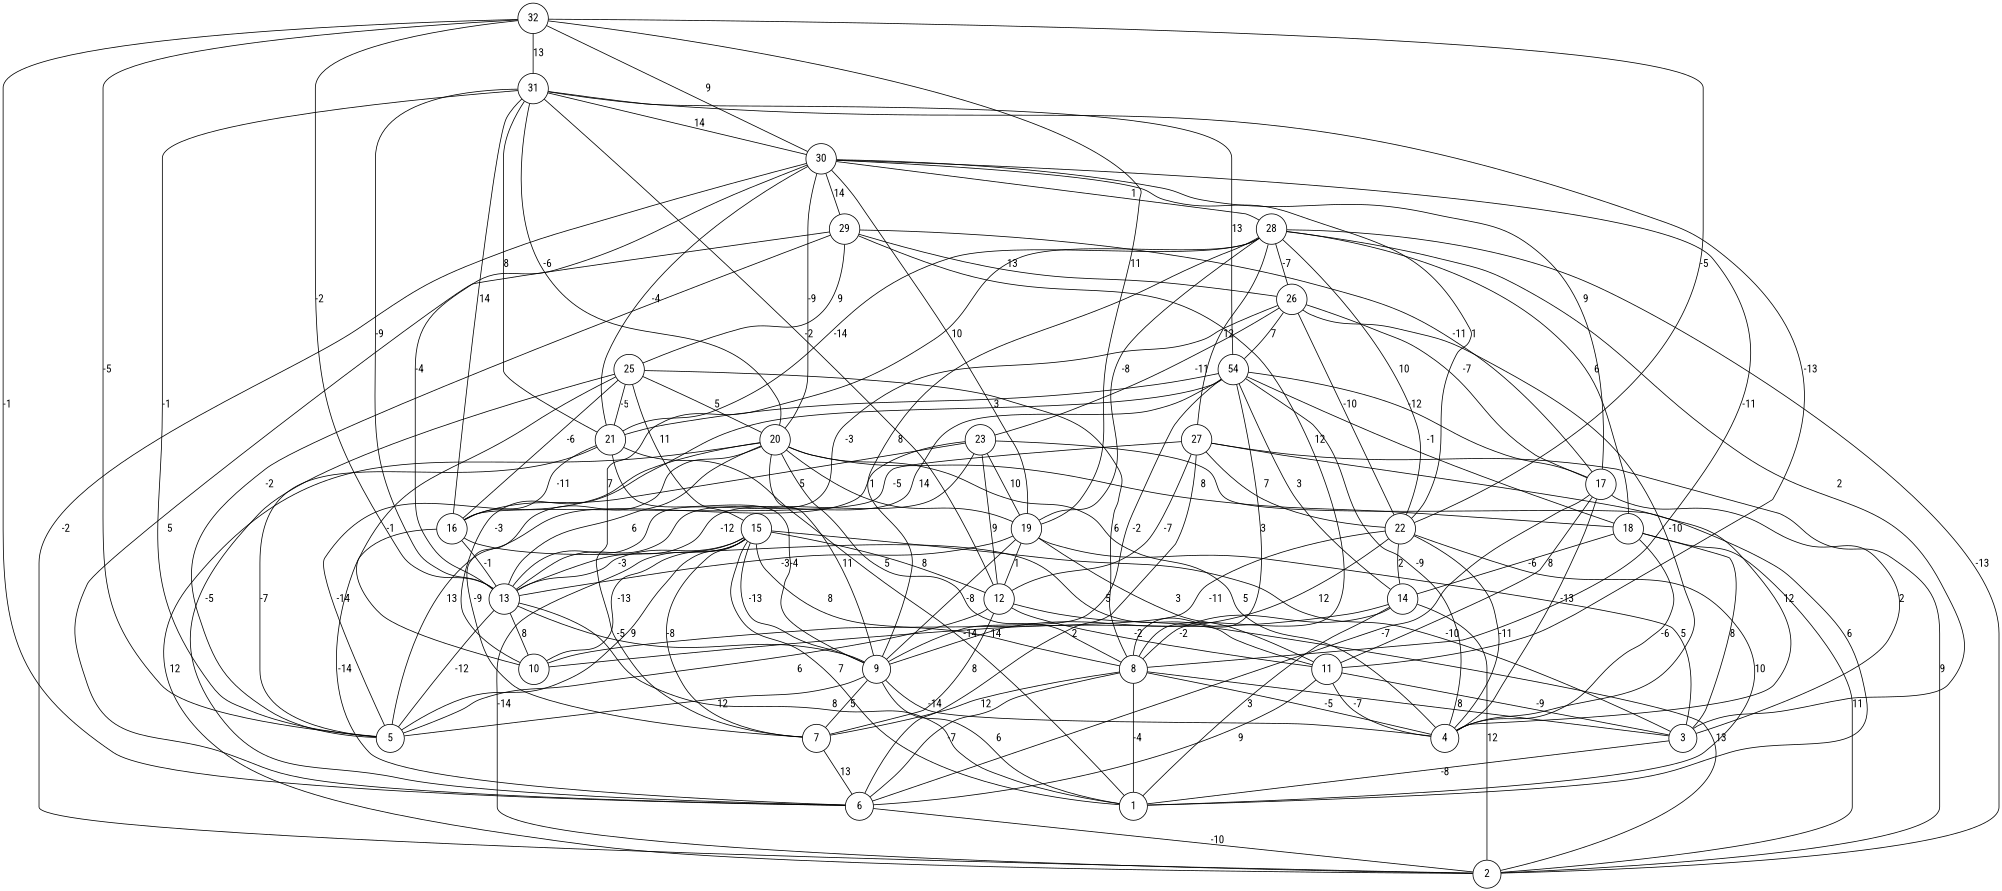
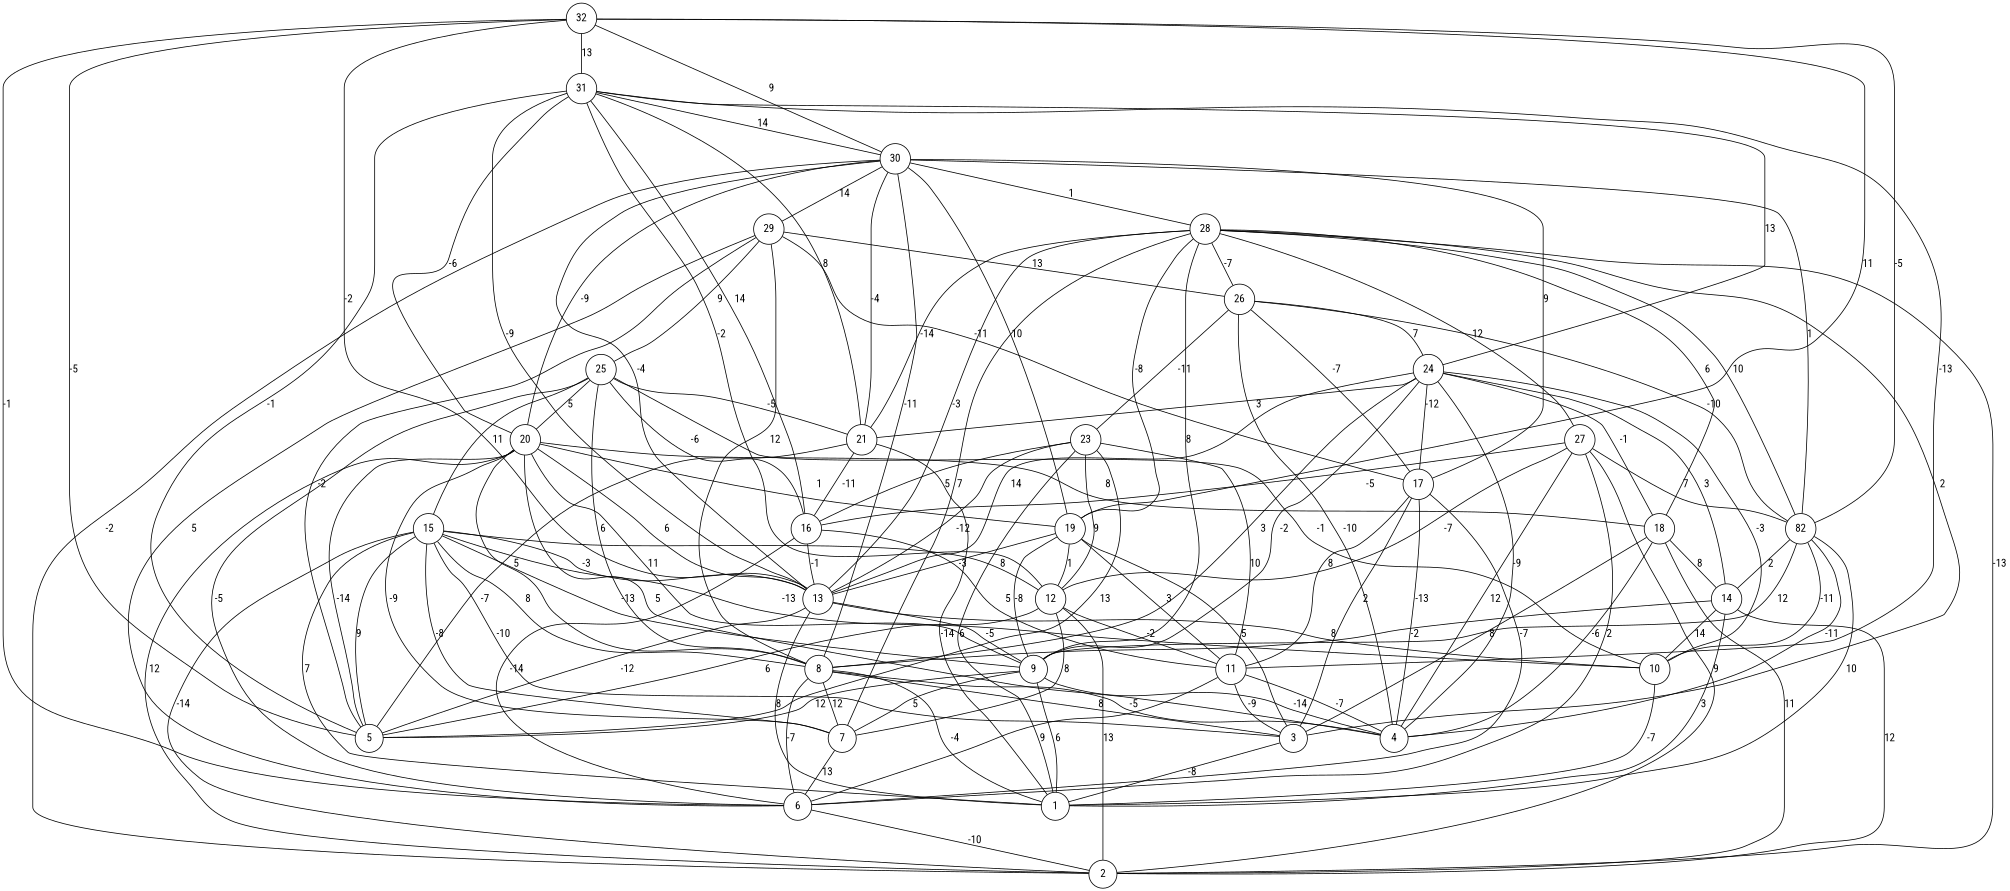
(1233, 370) -> (1428, 370)
(843, 427) -> (971, 354)
(1003, 484) -> (1239, 499)
(786, 522) -> none
(1400, 529) -> (1801, 529)
(1533, 564) -> (1700, 564)
none -> (1388, 790)
